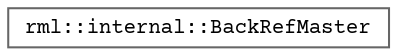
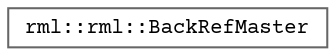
(199, 28) -> (168, 28)
